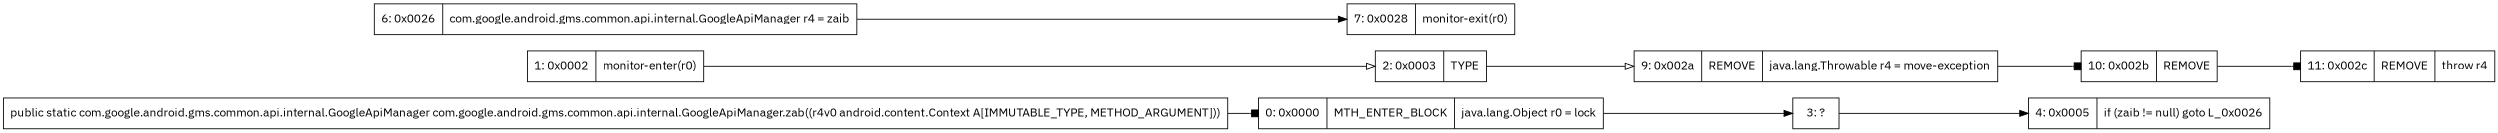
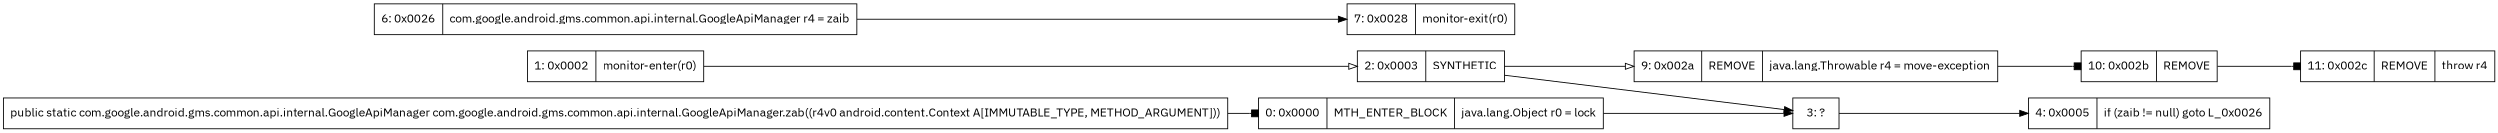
(1465, 66) -> (1465, 66)
none -> (1644, 92)
